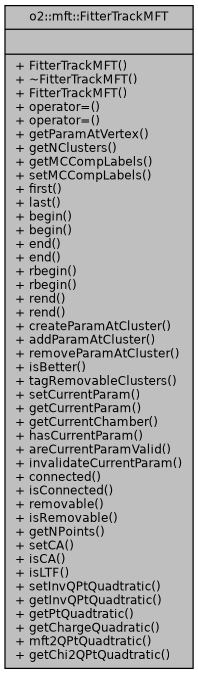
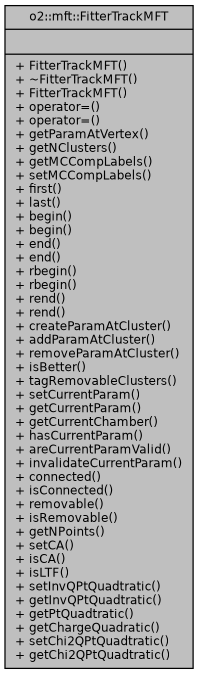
(83, 642) -> (92, 642)
